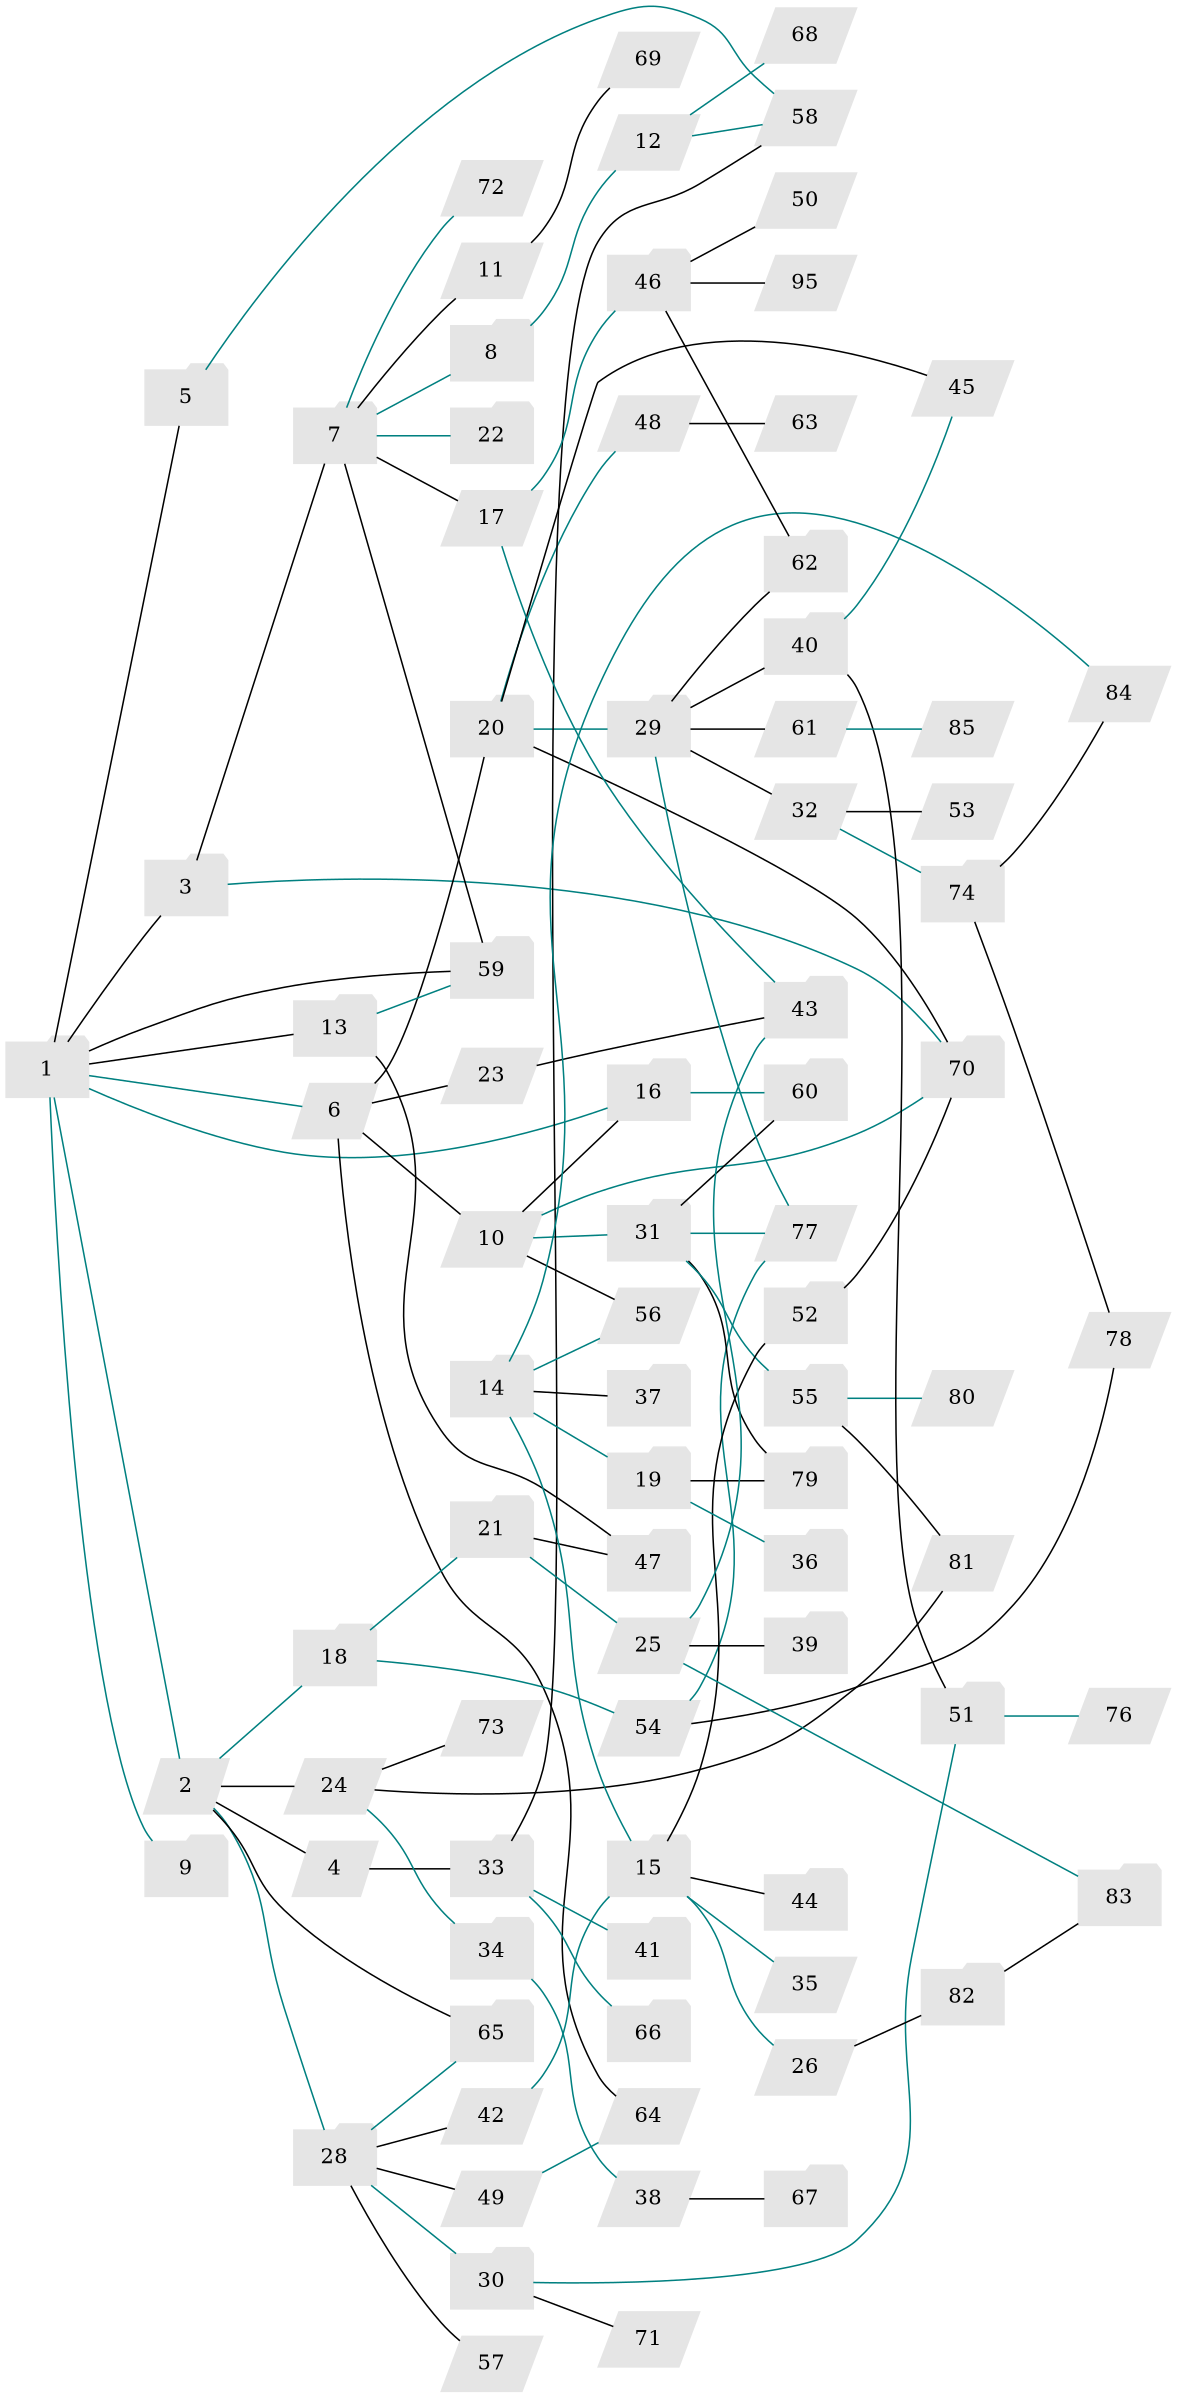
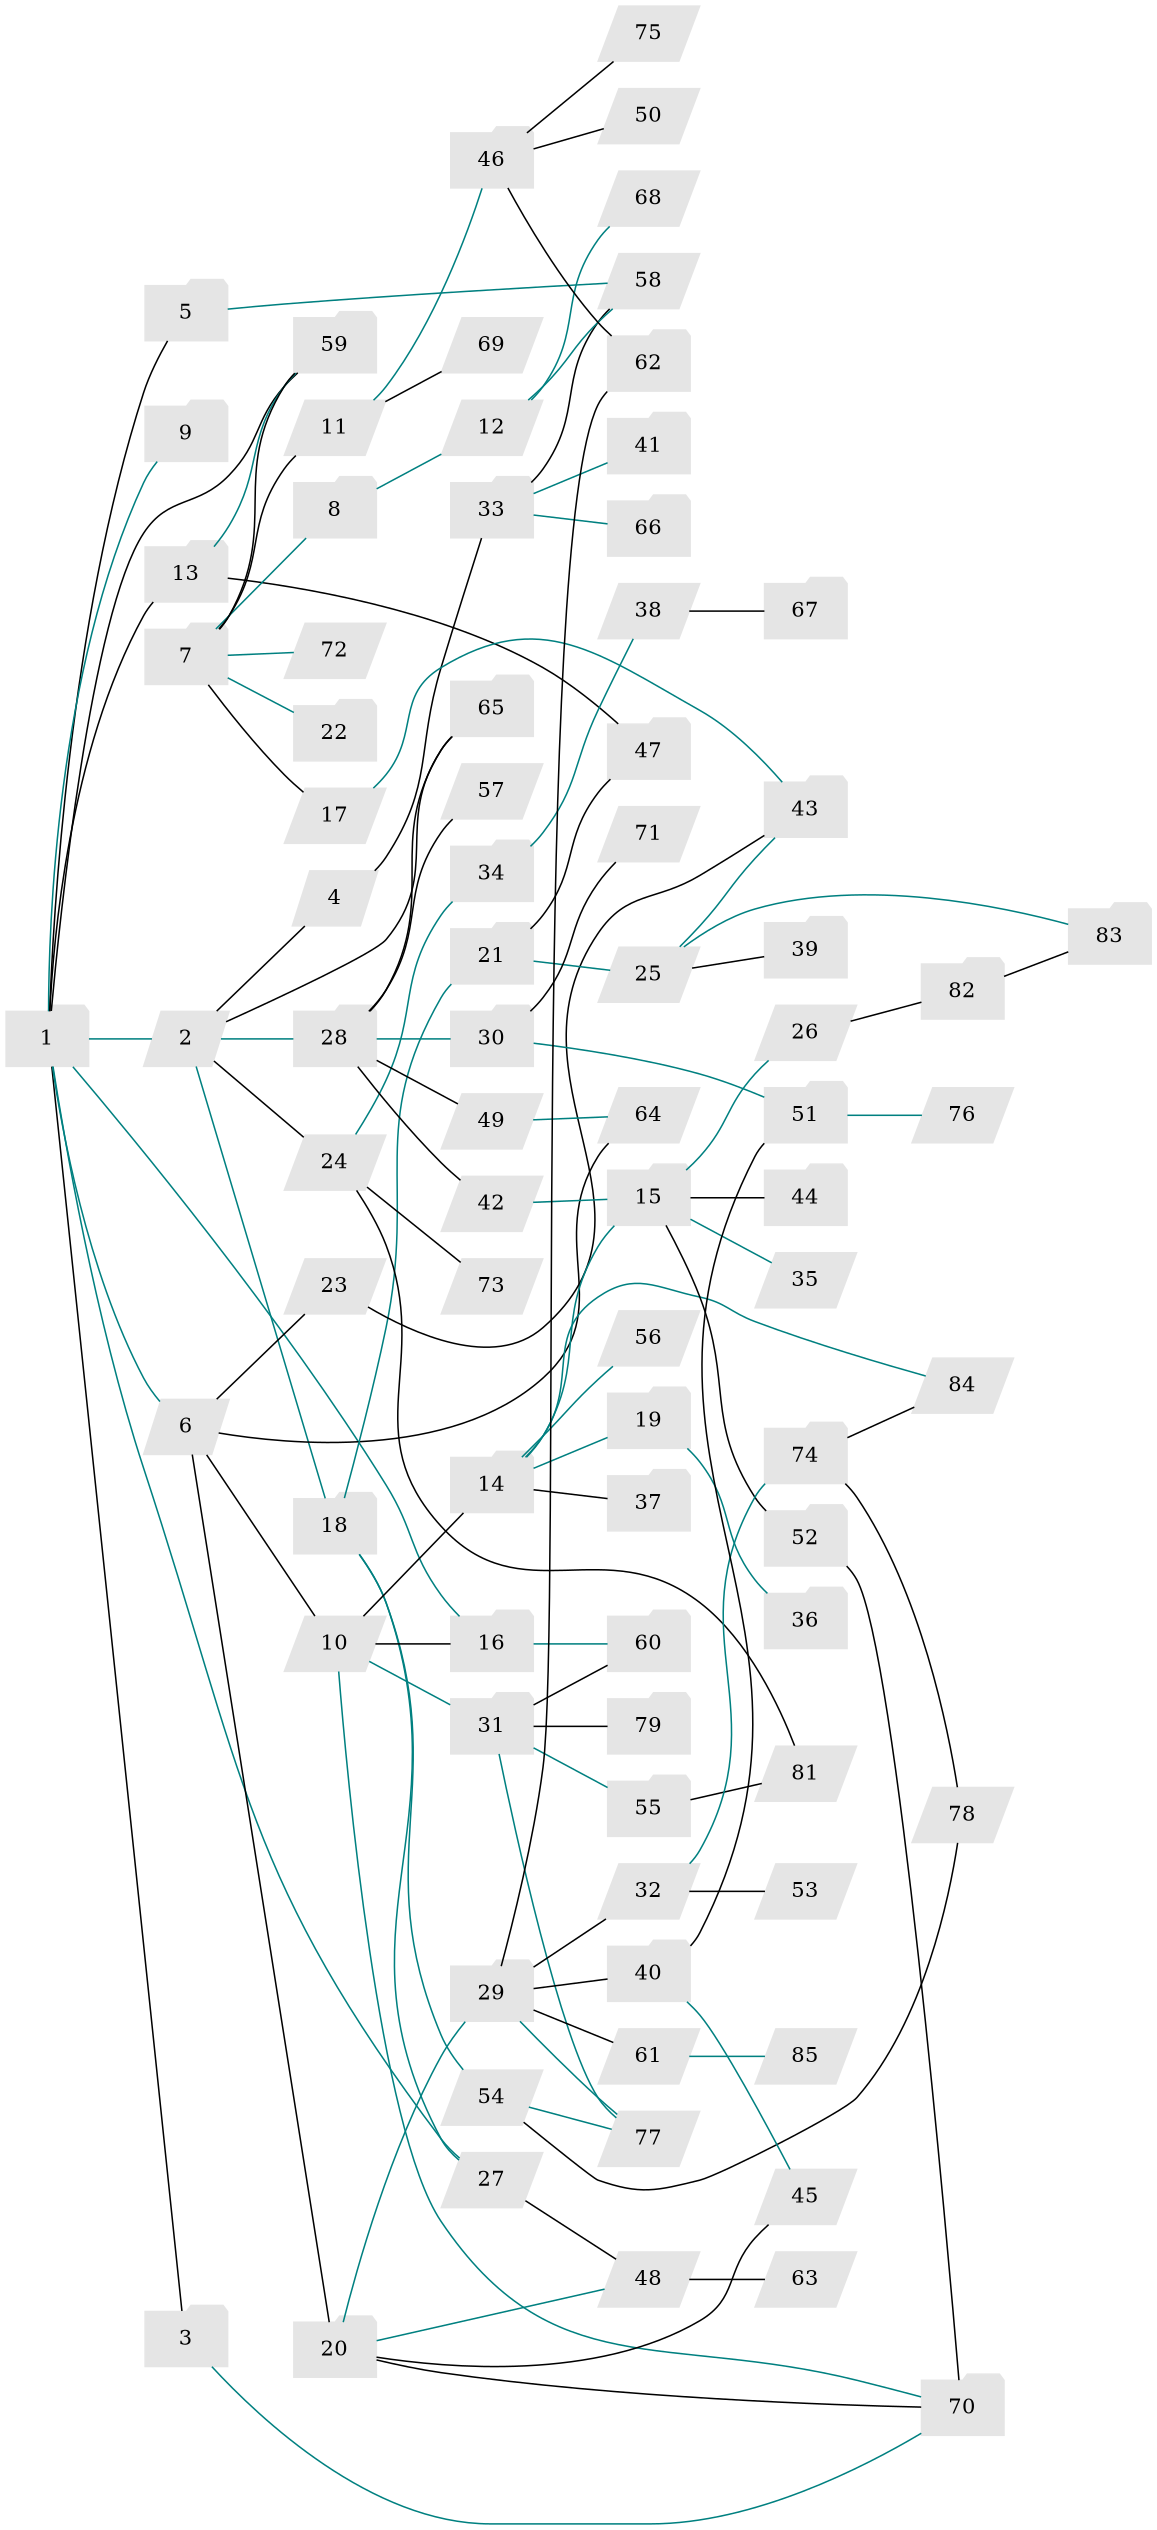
(806, 283) -> (649, 34)
(579, 371) -> (435, 305)
(261, 662) -> none
(571, 1278) -> (411, 1567)
(963, 1398) -> none
(727, 1481) -> none
(414, 2096) -> (412, 874)
none -> (492, 2180)
